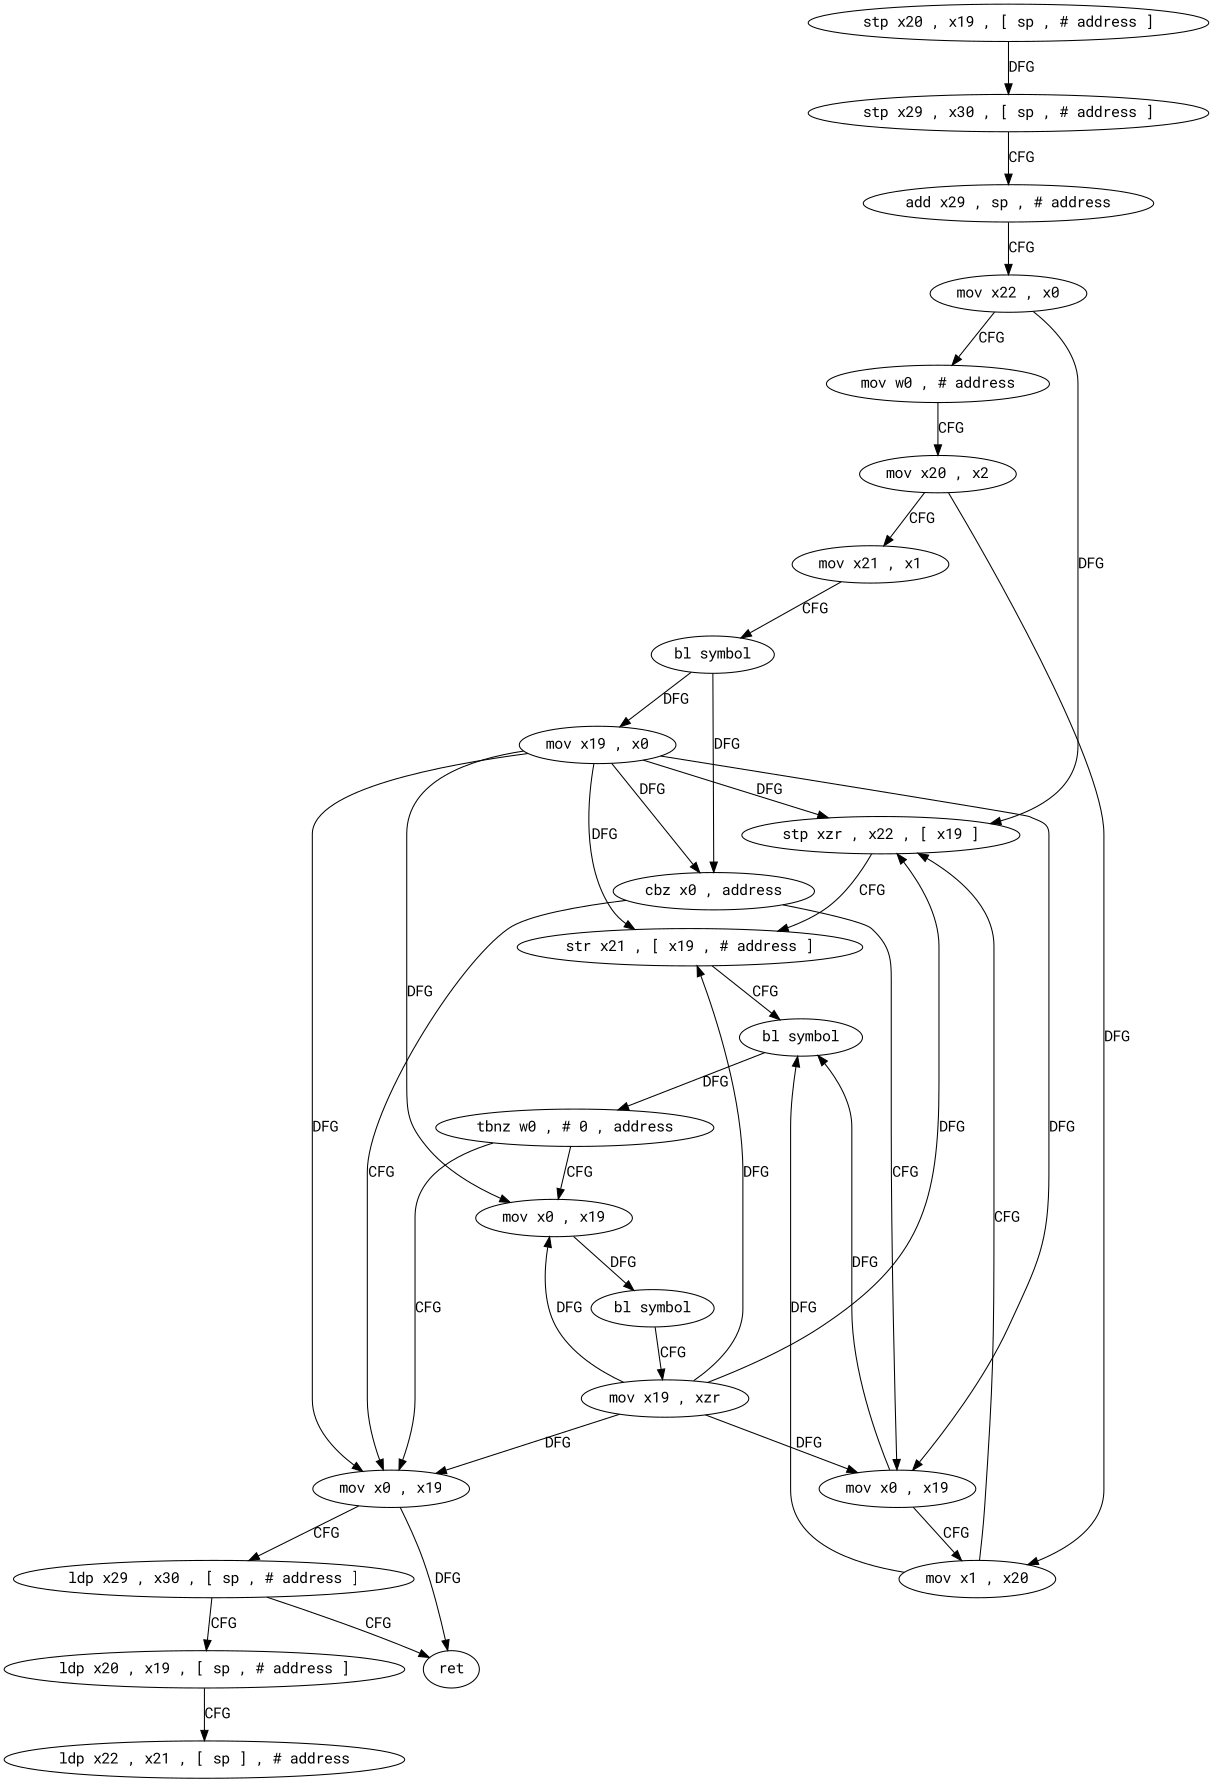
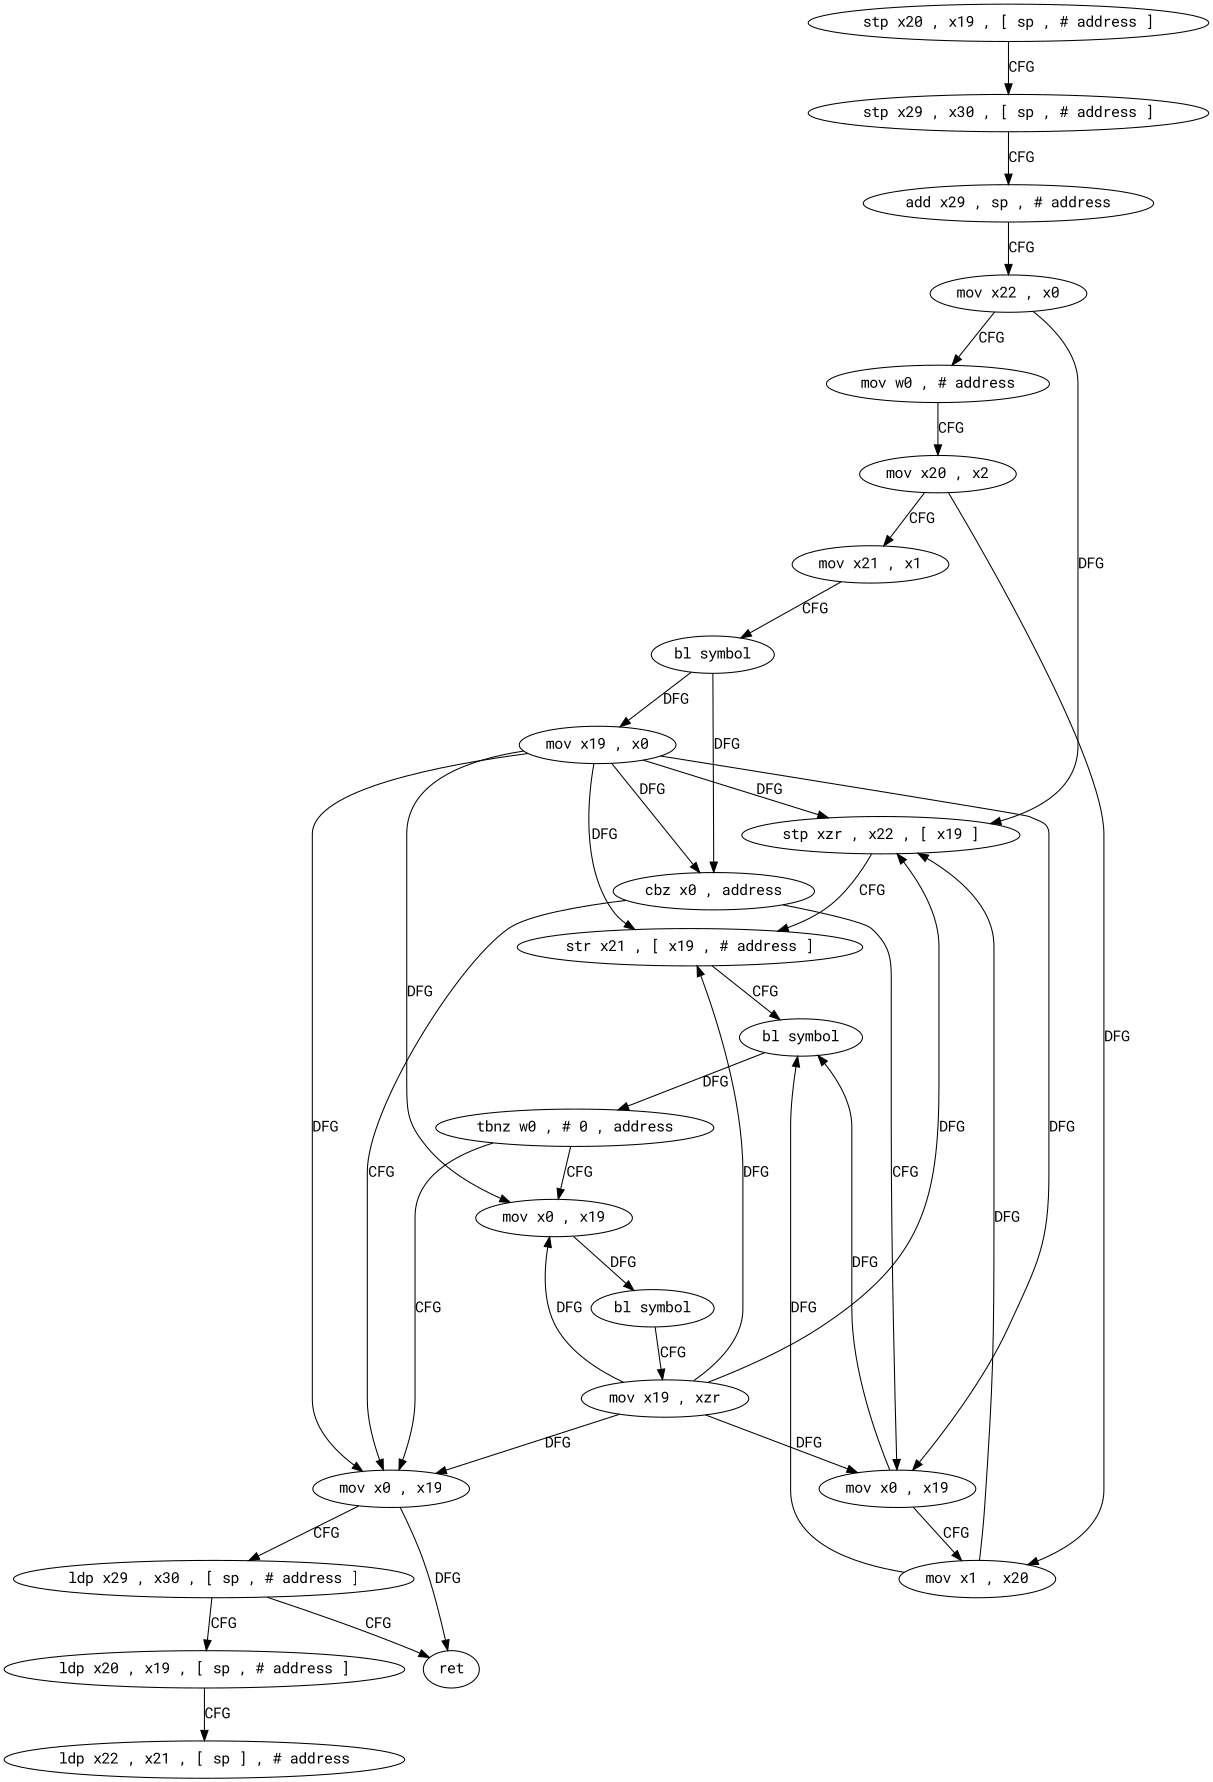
(1021, 68) -> (1021, 68)
(1007, 1218) -> (1007, 1218)
